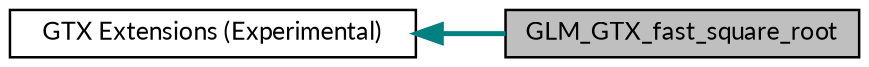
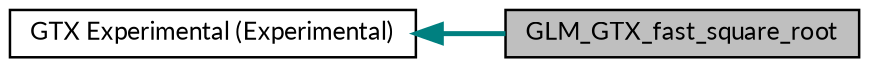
(213, 34) -> (213, 34)
